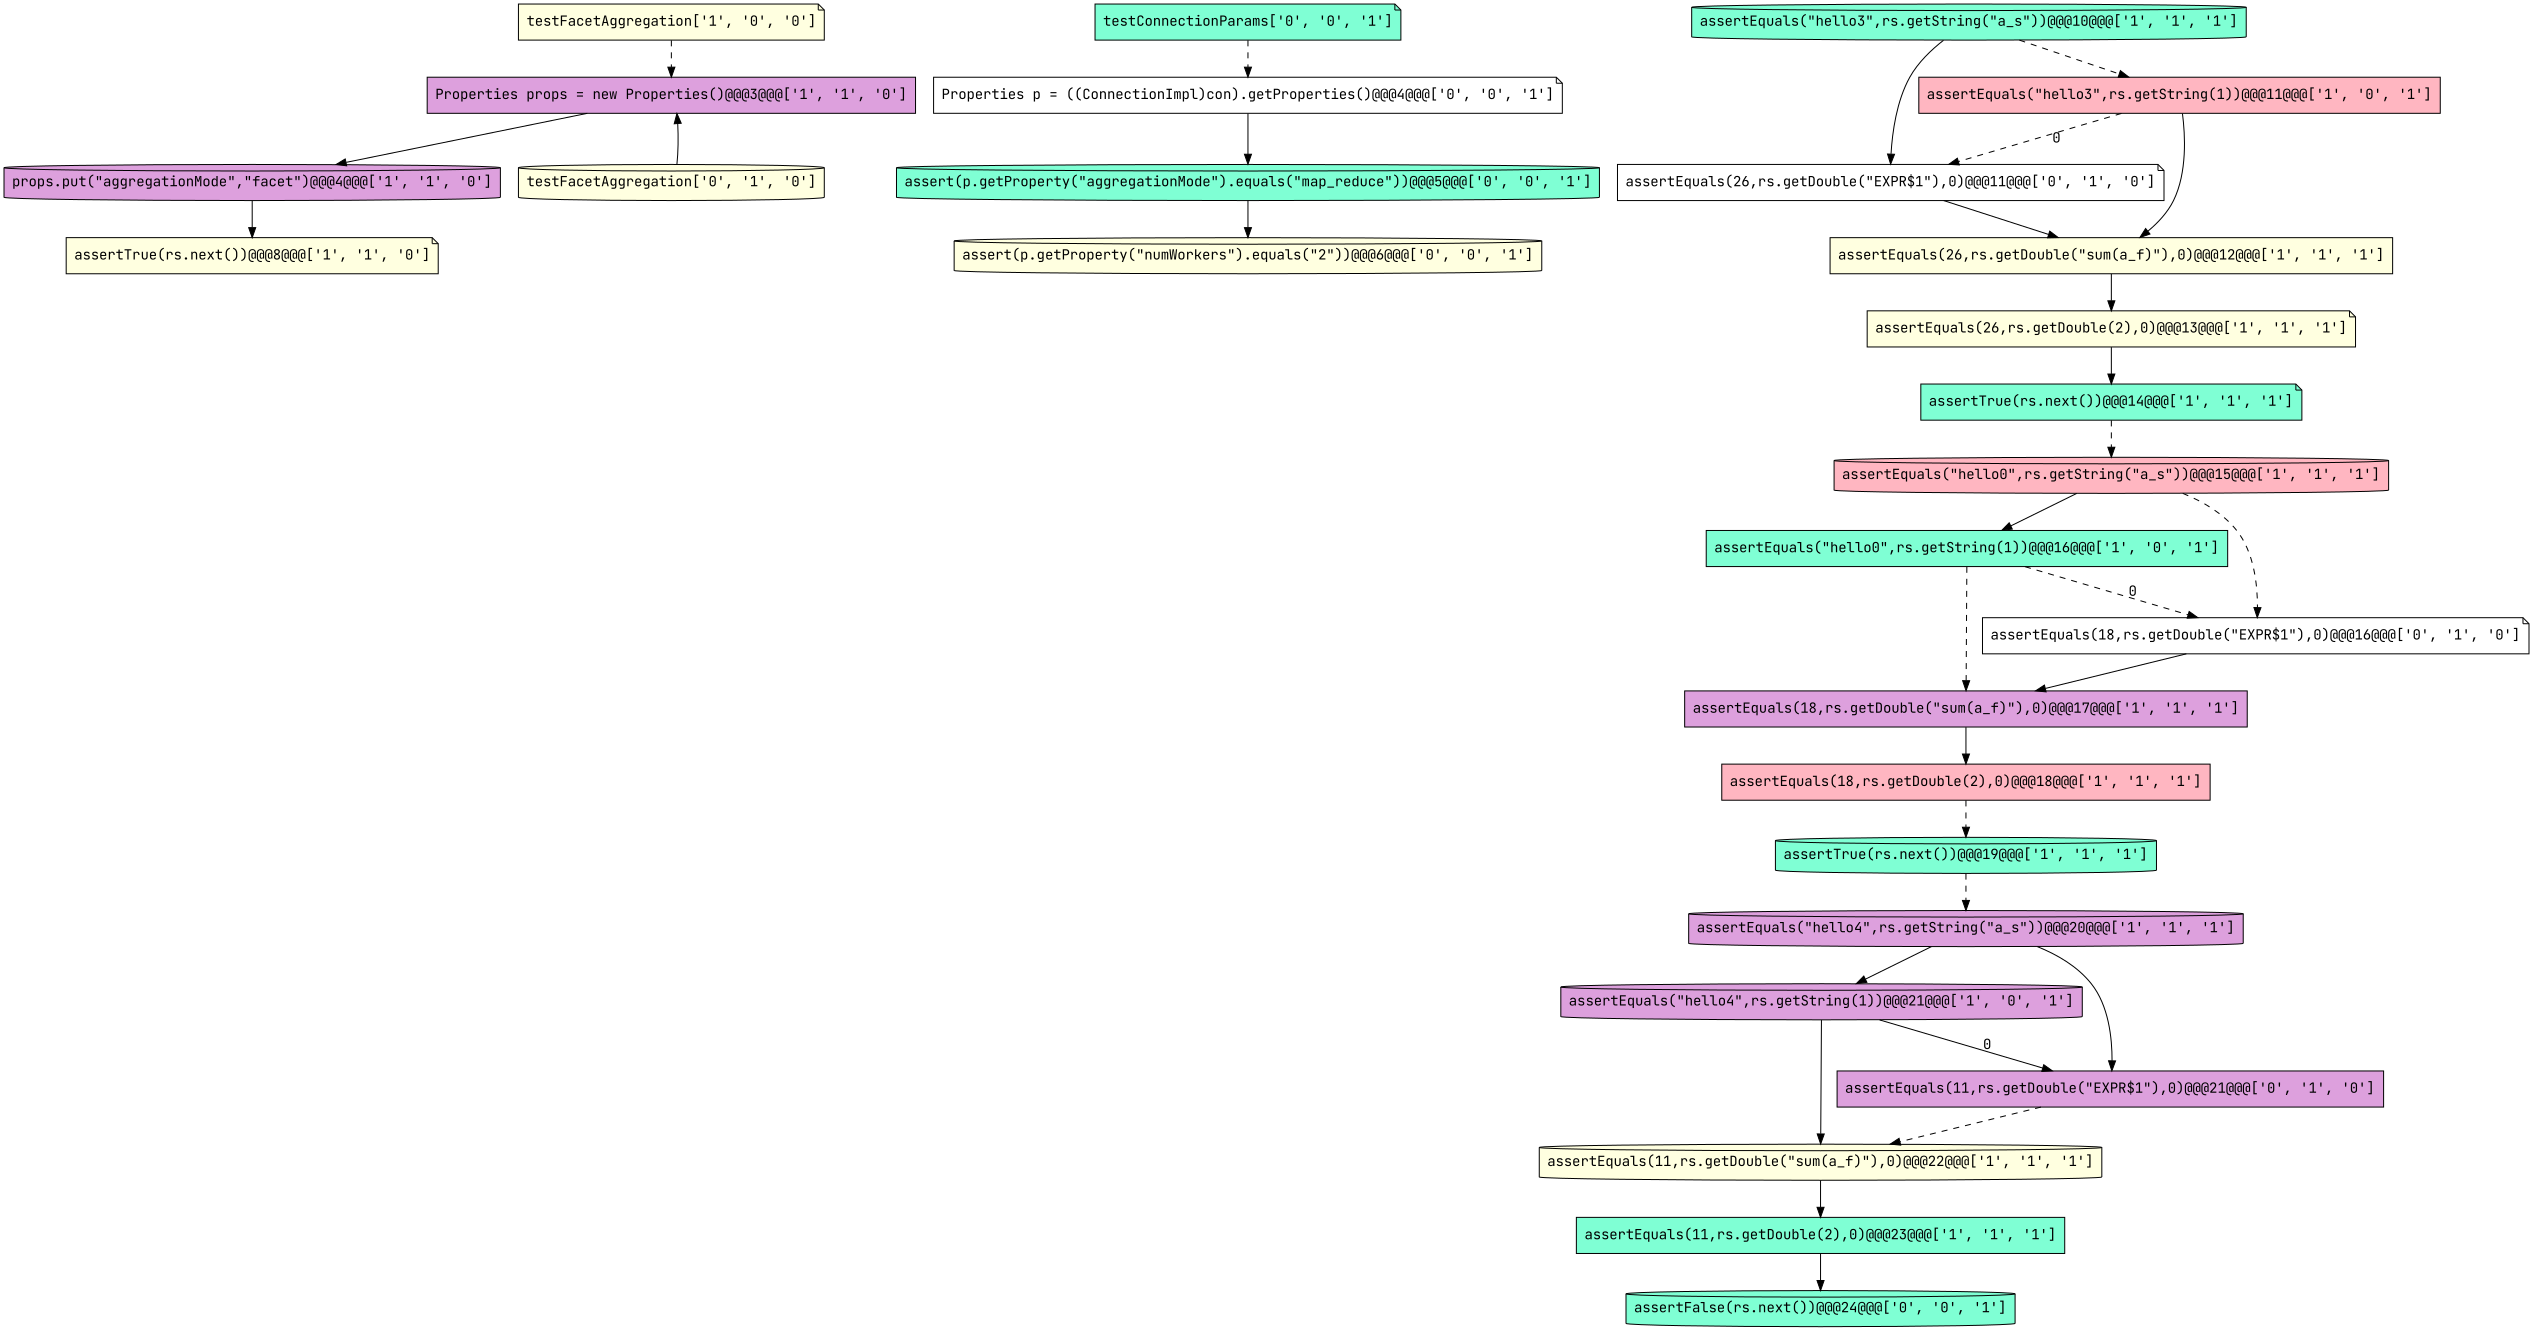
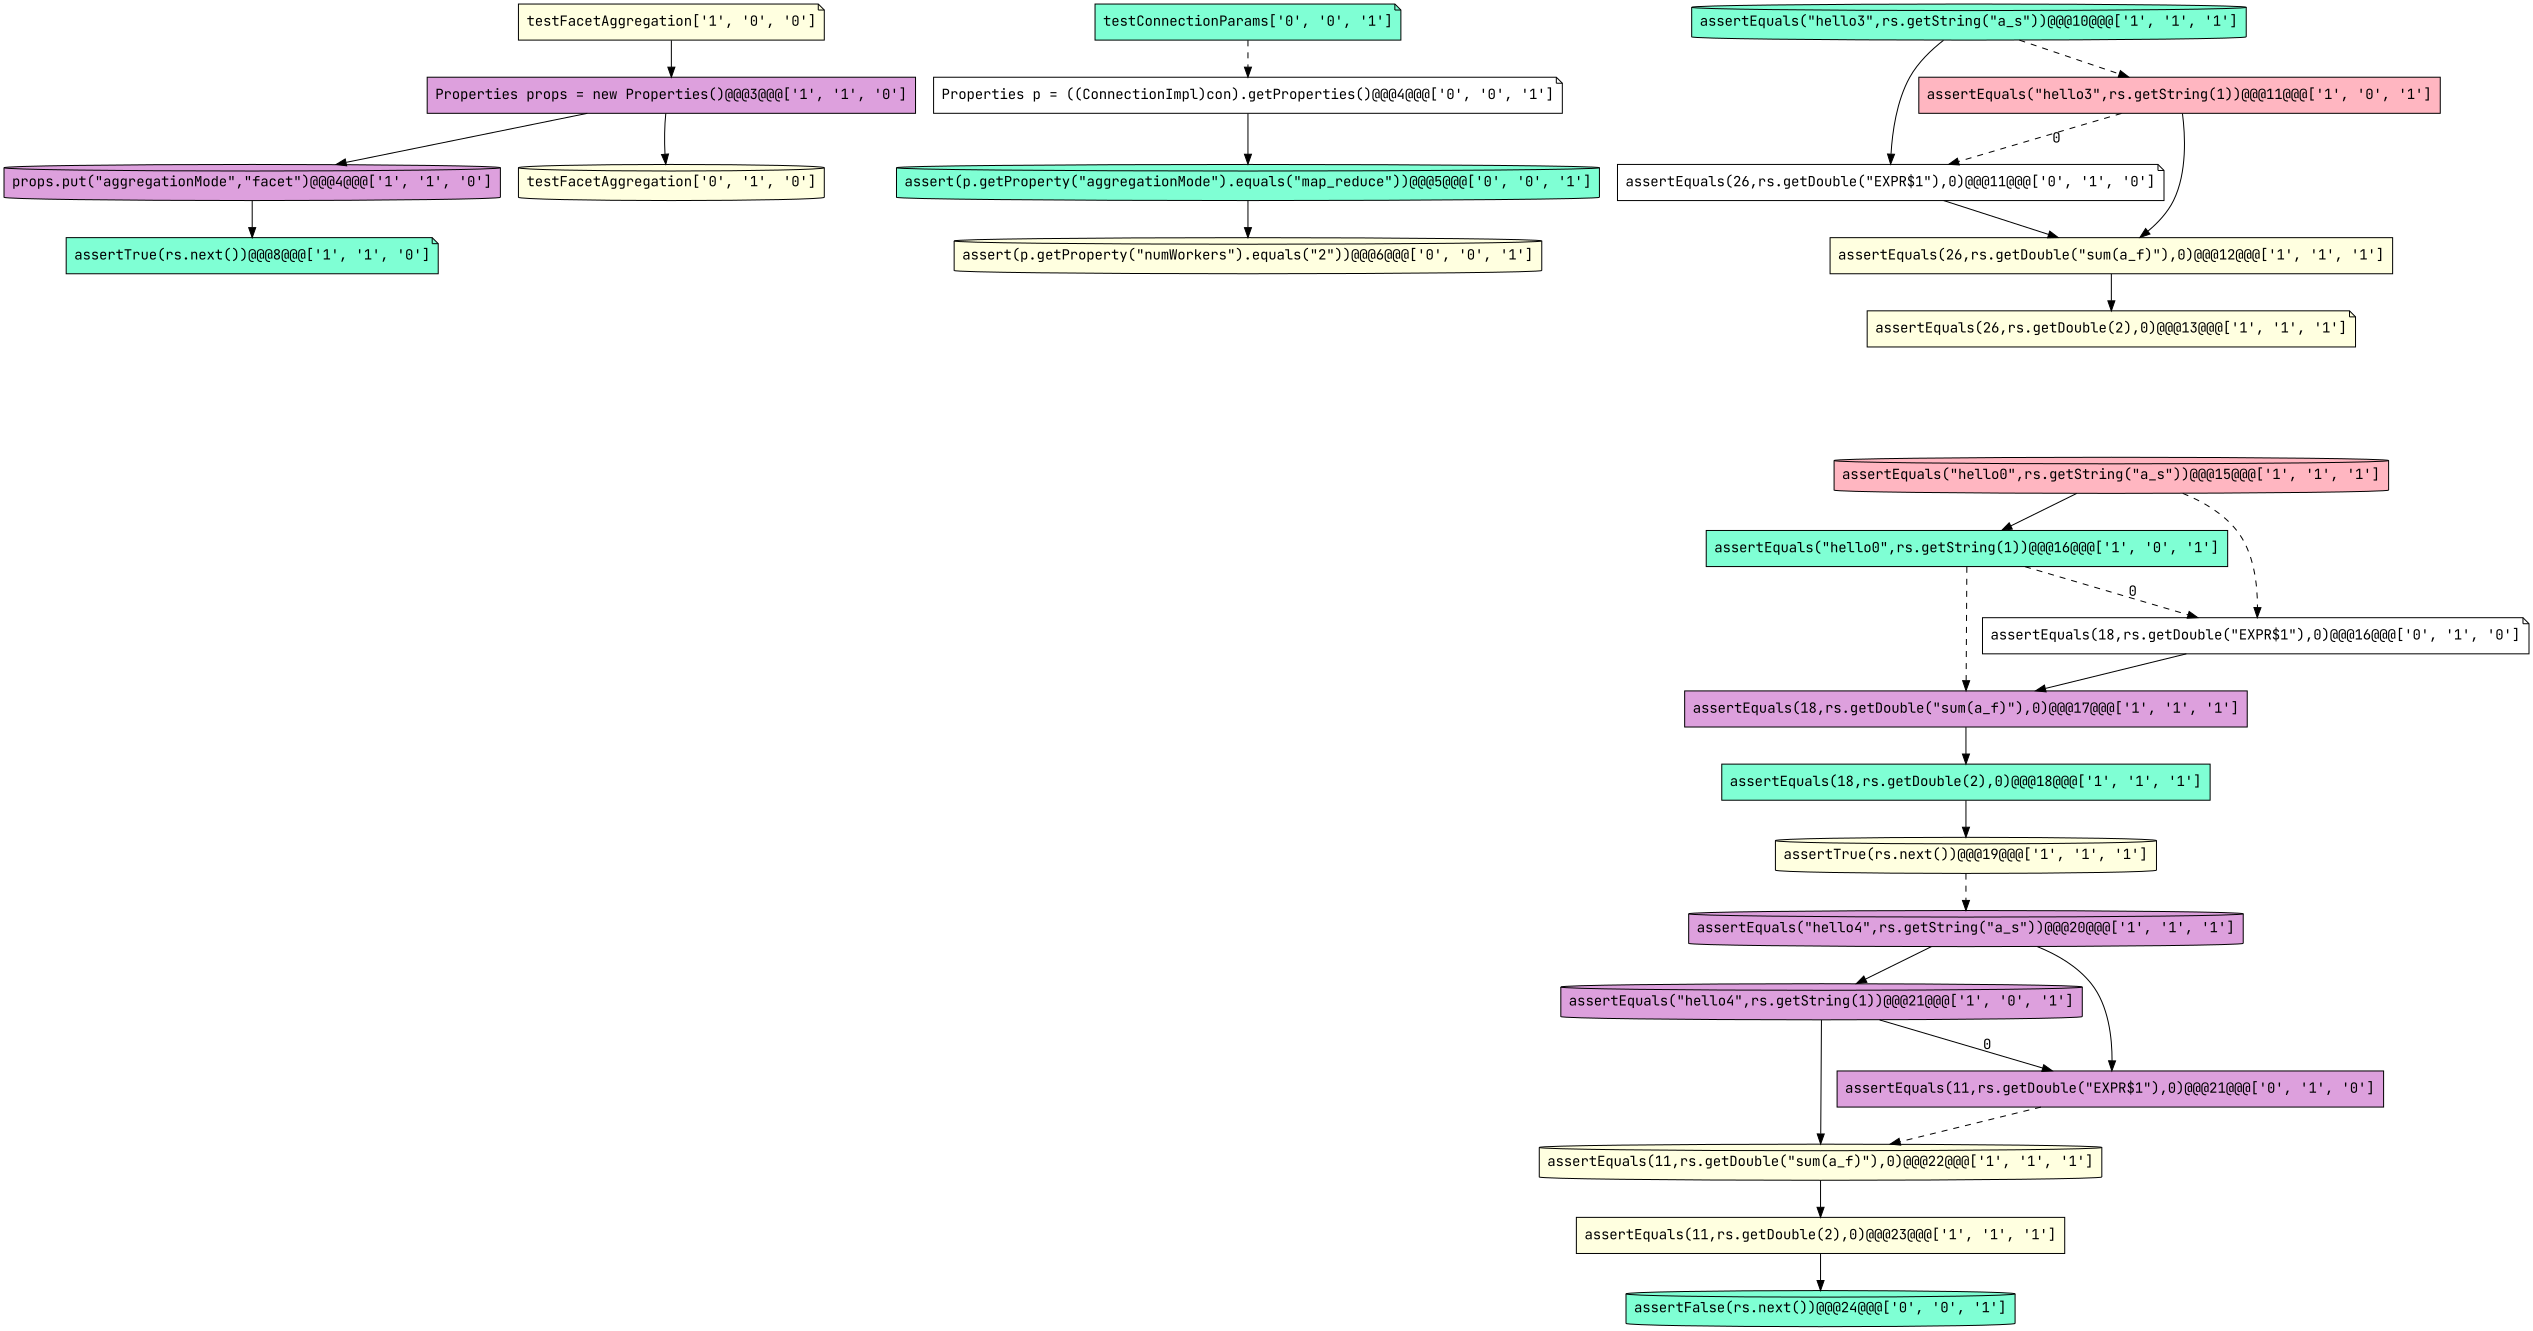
(671, 54) -> (671, 54)
(678, 144) -> (665, 134)
(252, 256) -> (252, 256)
(2111, 402) -> none
(1966, 782) -> (1966, 782)
(1966, 814) -> (1966, 814)
(1966, 855) -> (1966, 855)
(1821, 1235) -> (1821, 1235)
